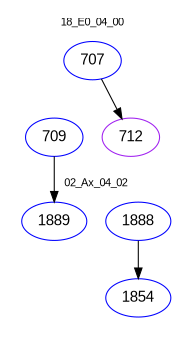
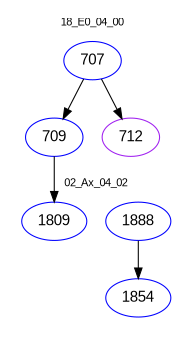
none -> (76, 94)
(54, 221) -> (54, 221)
